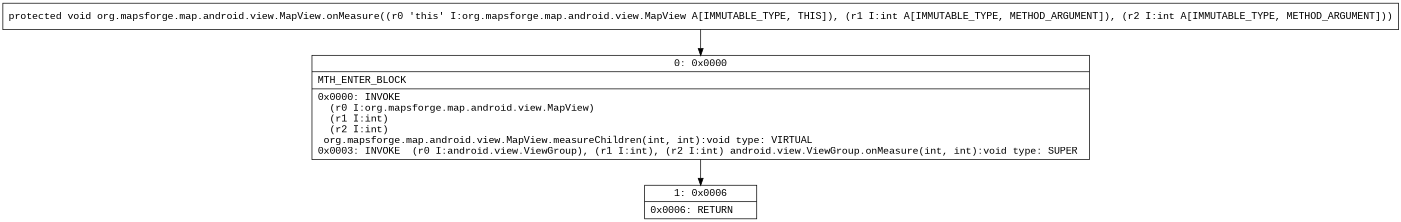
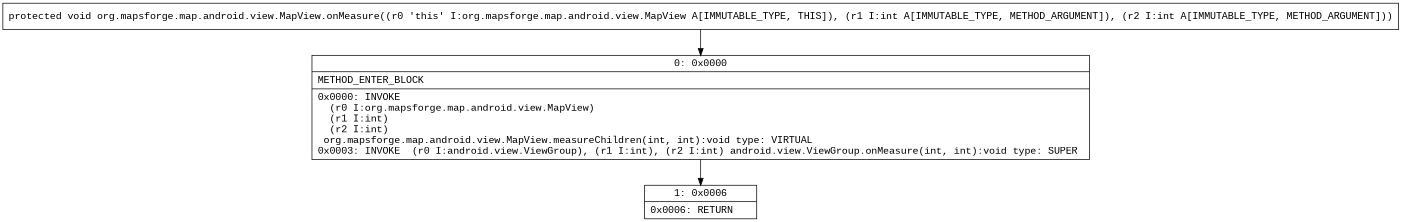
(362, 80) -> (371, 80)
